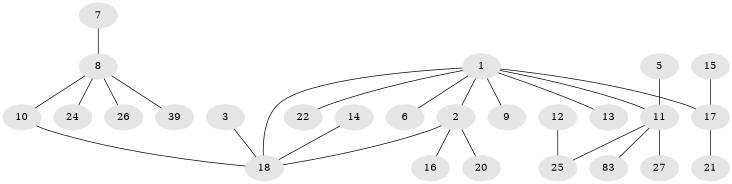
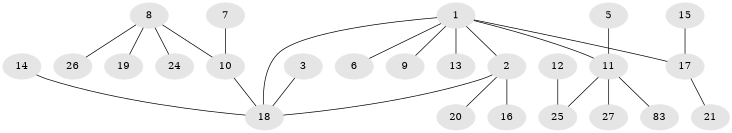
(98, 41) -> (226, 41)
(175, 117) -> (124, 66)
(303, 117) -> none
